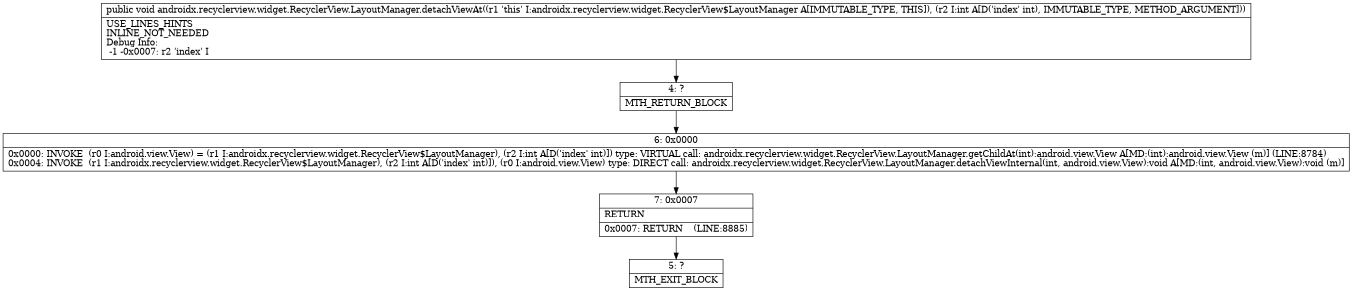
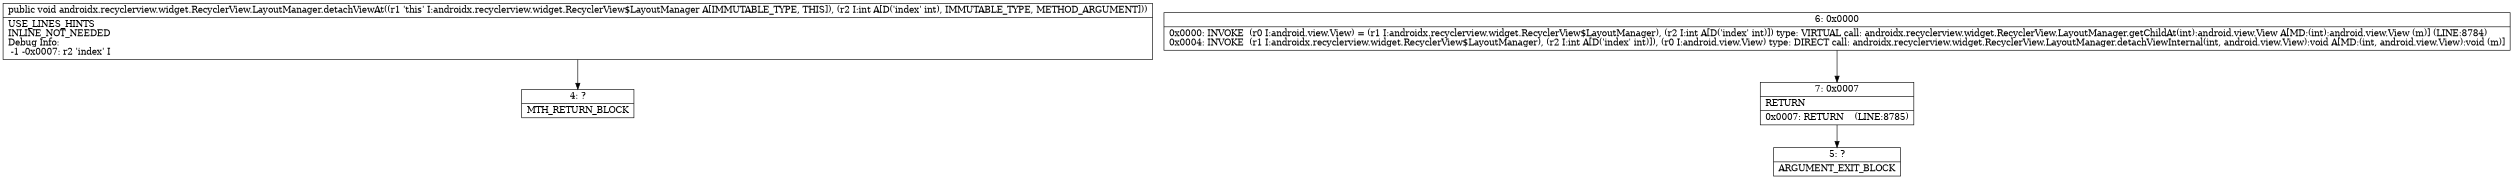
(676, 119) -> none
(676, 229) -> (1837, 117)
(676, 280) -> (1837, 169)
